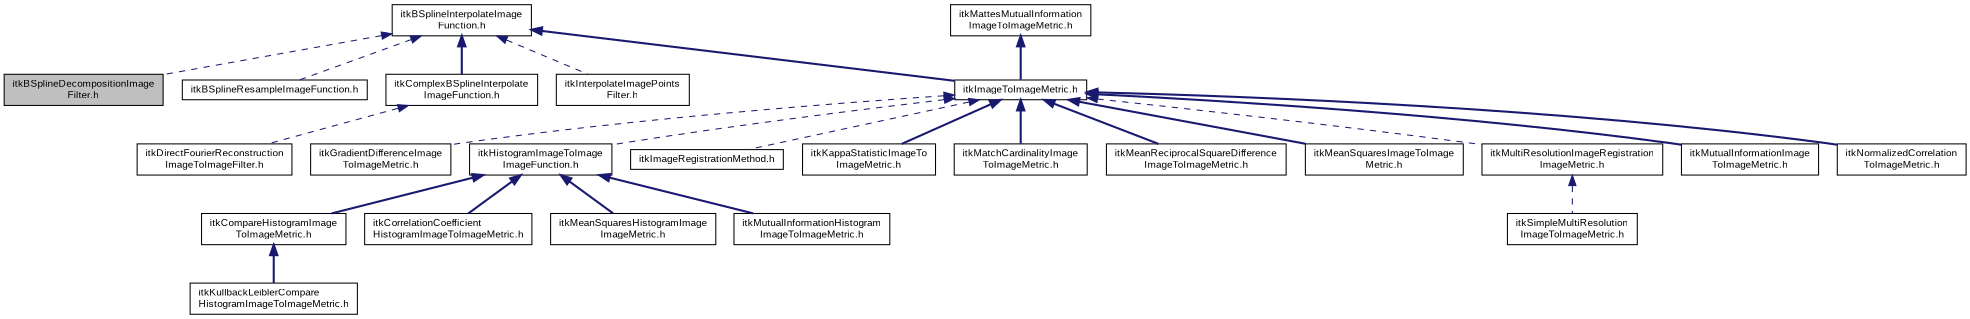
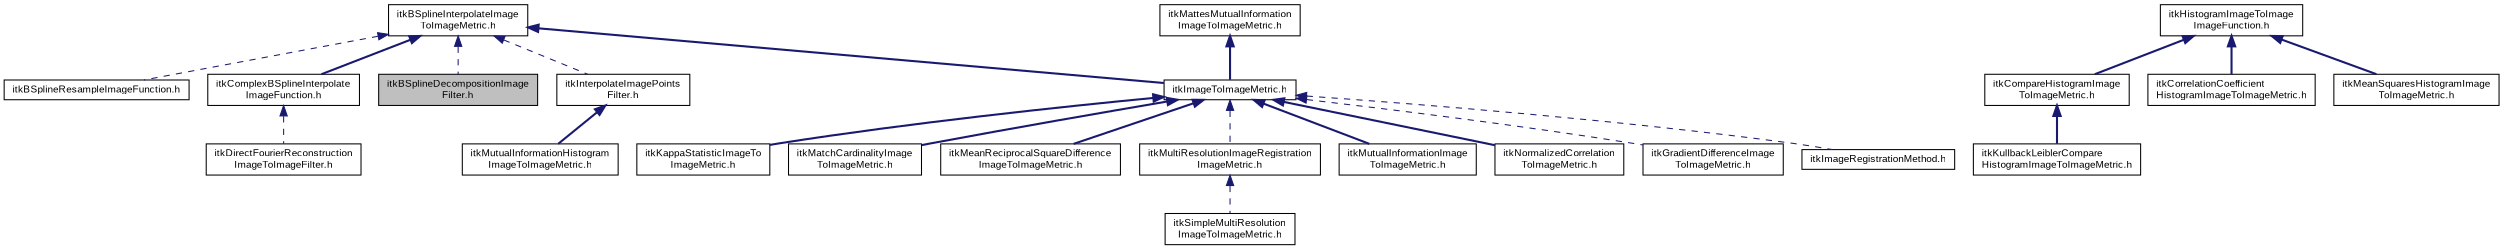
(462, 20) -> (458, 20)
(778, 121) -> none
(1384, 159) -> none
(681, 195) -> (578, 128)
(633, 229) -> (2416, 90)
